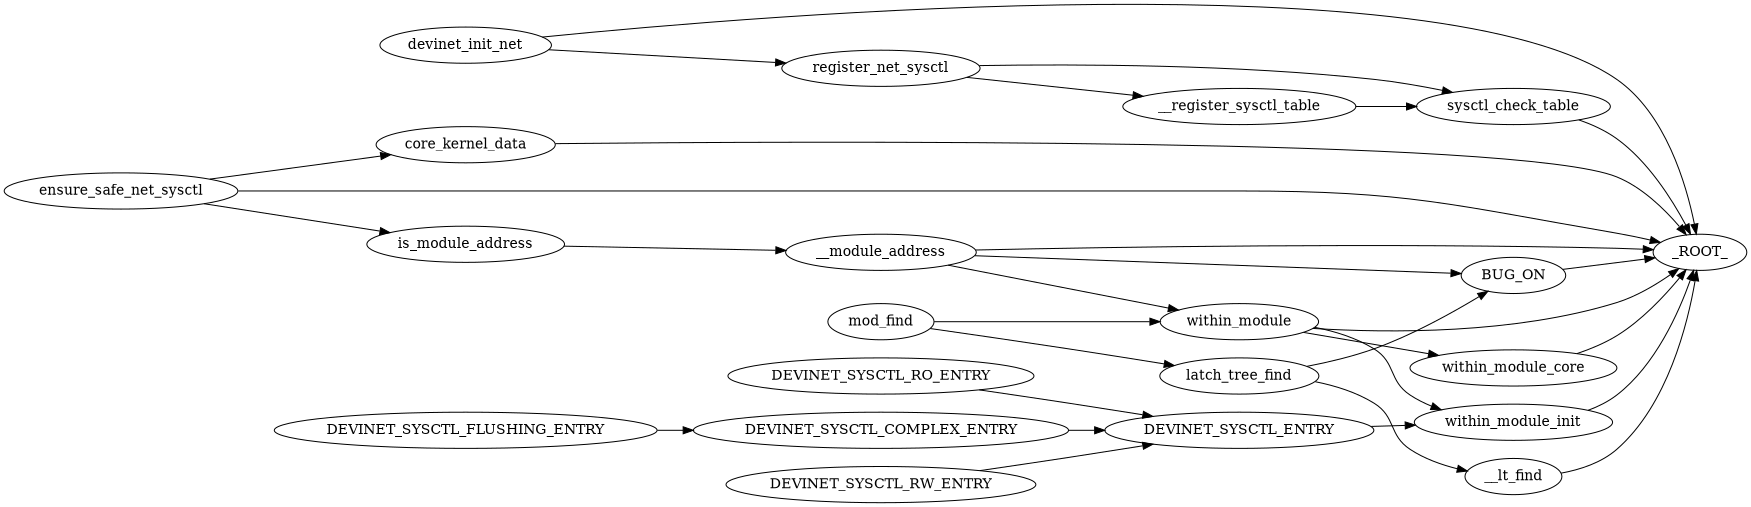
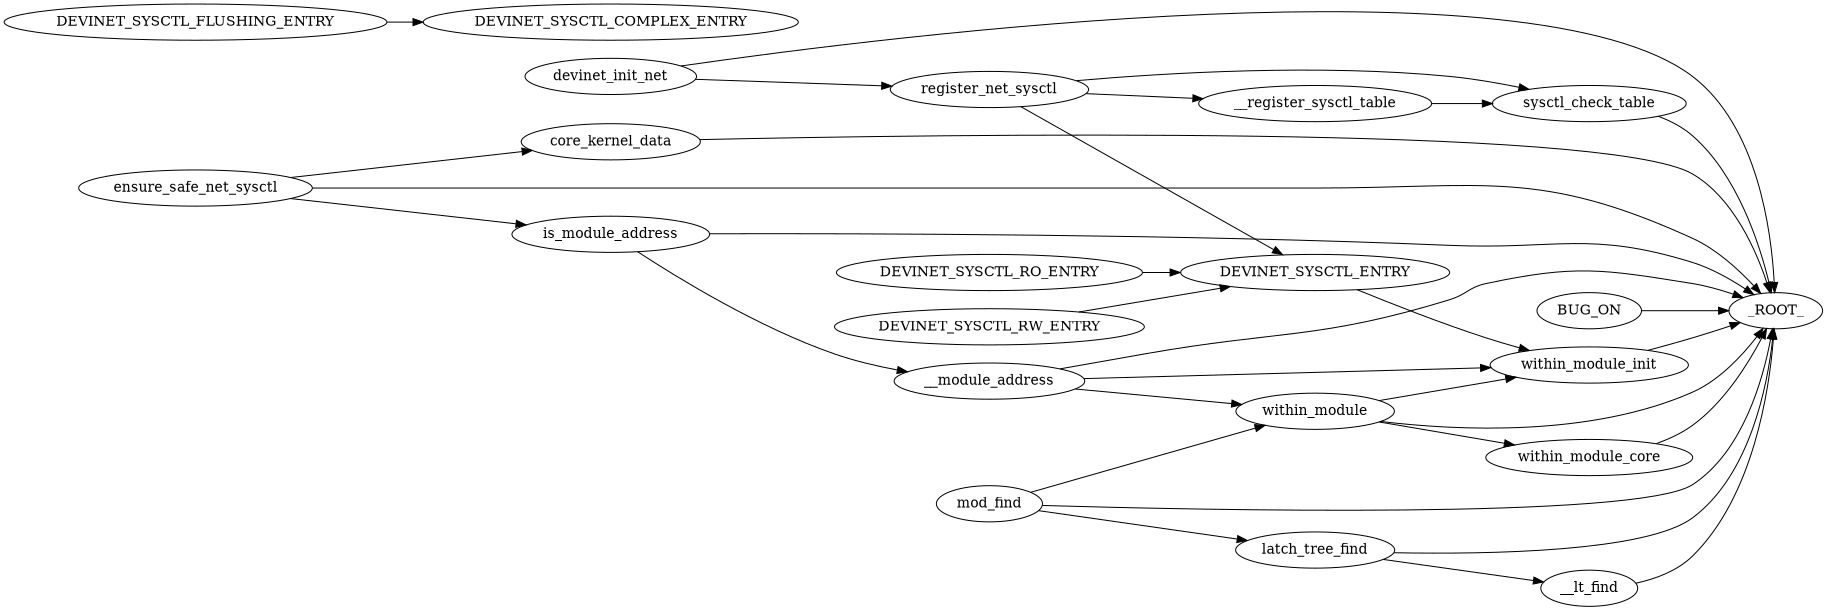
none -> (1232, 239)
(1213, 264) -> (1282, 373)
(1396, 340) -> (1645, 536)
(1082, 430) -> (1147, 178)
none -> (1453, 509)
